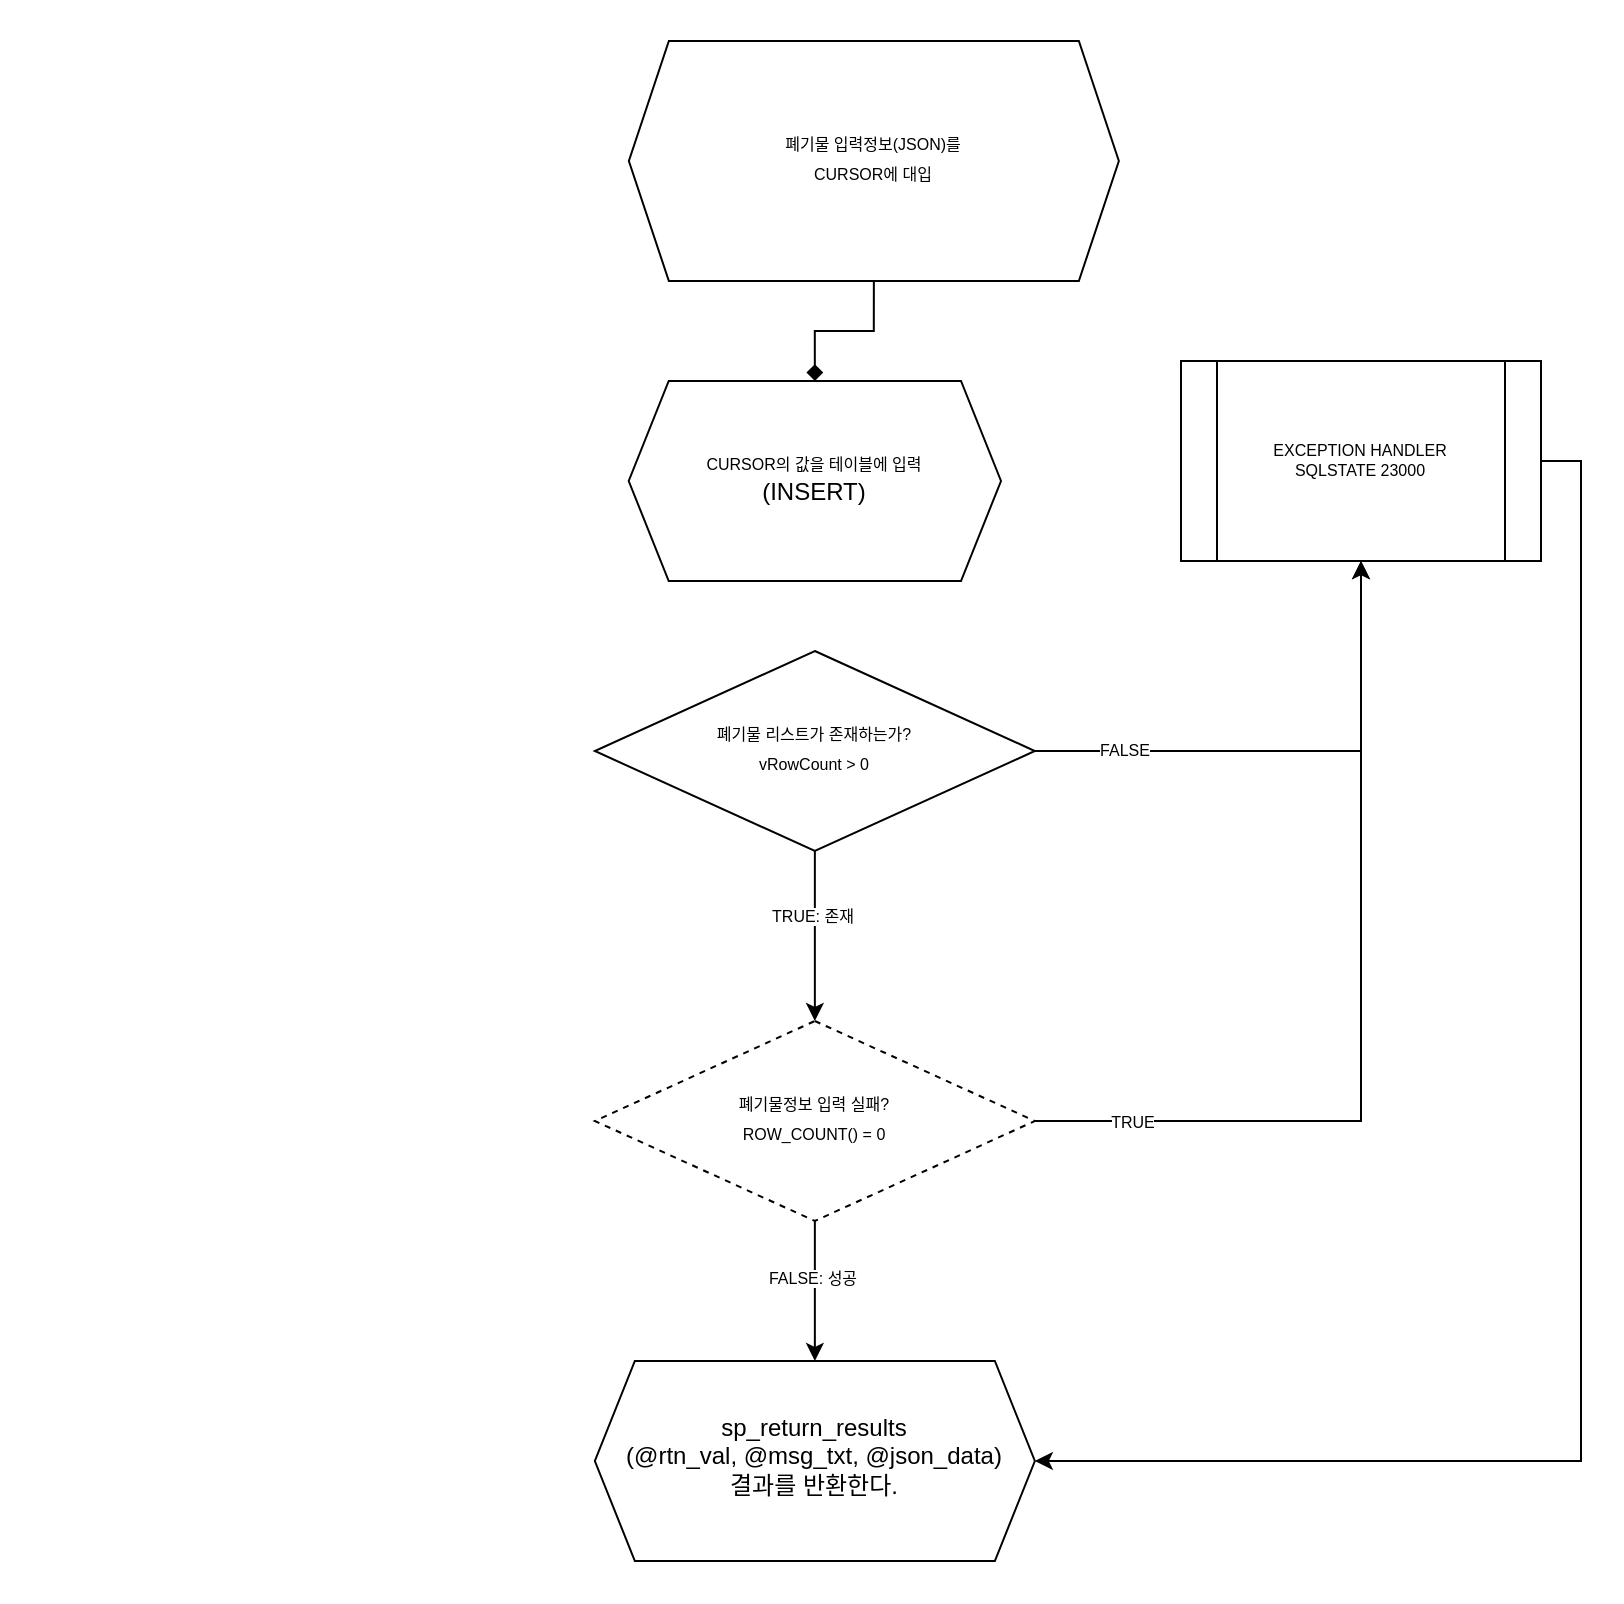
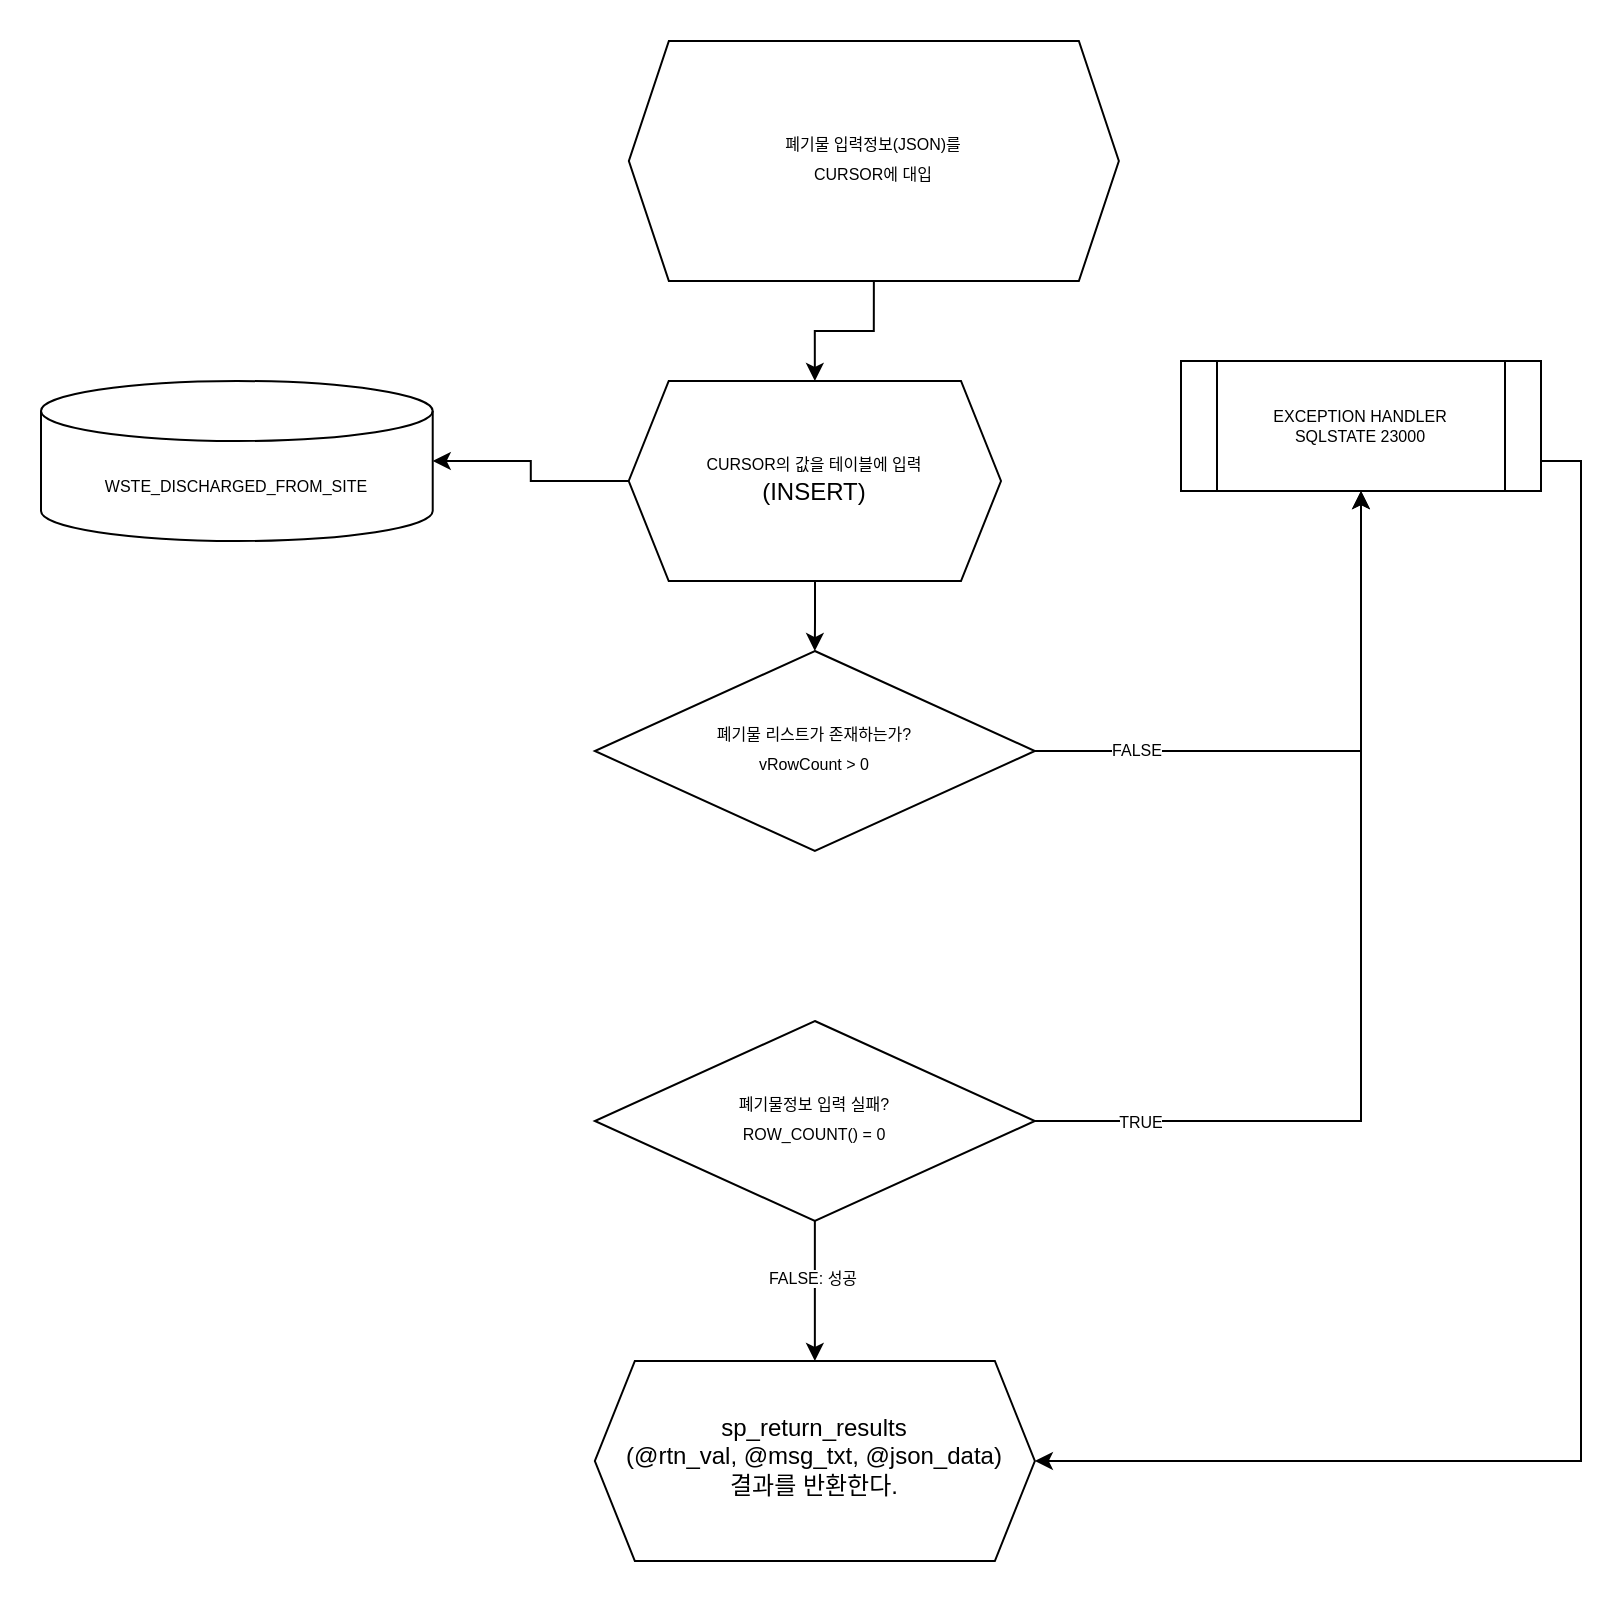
(815, 365) -> (815, 366)
none -> (237, 461)
(1361, 461) -> (1361, 426)
none -> (531, 477)
none -> (815, 609)
(815, 929) -> none
(815, 1121) -> (815, 1121)
